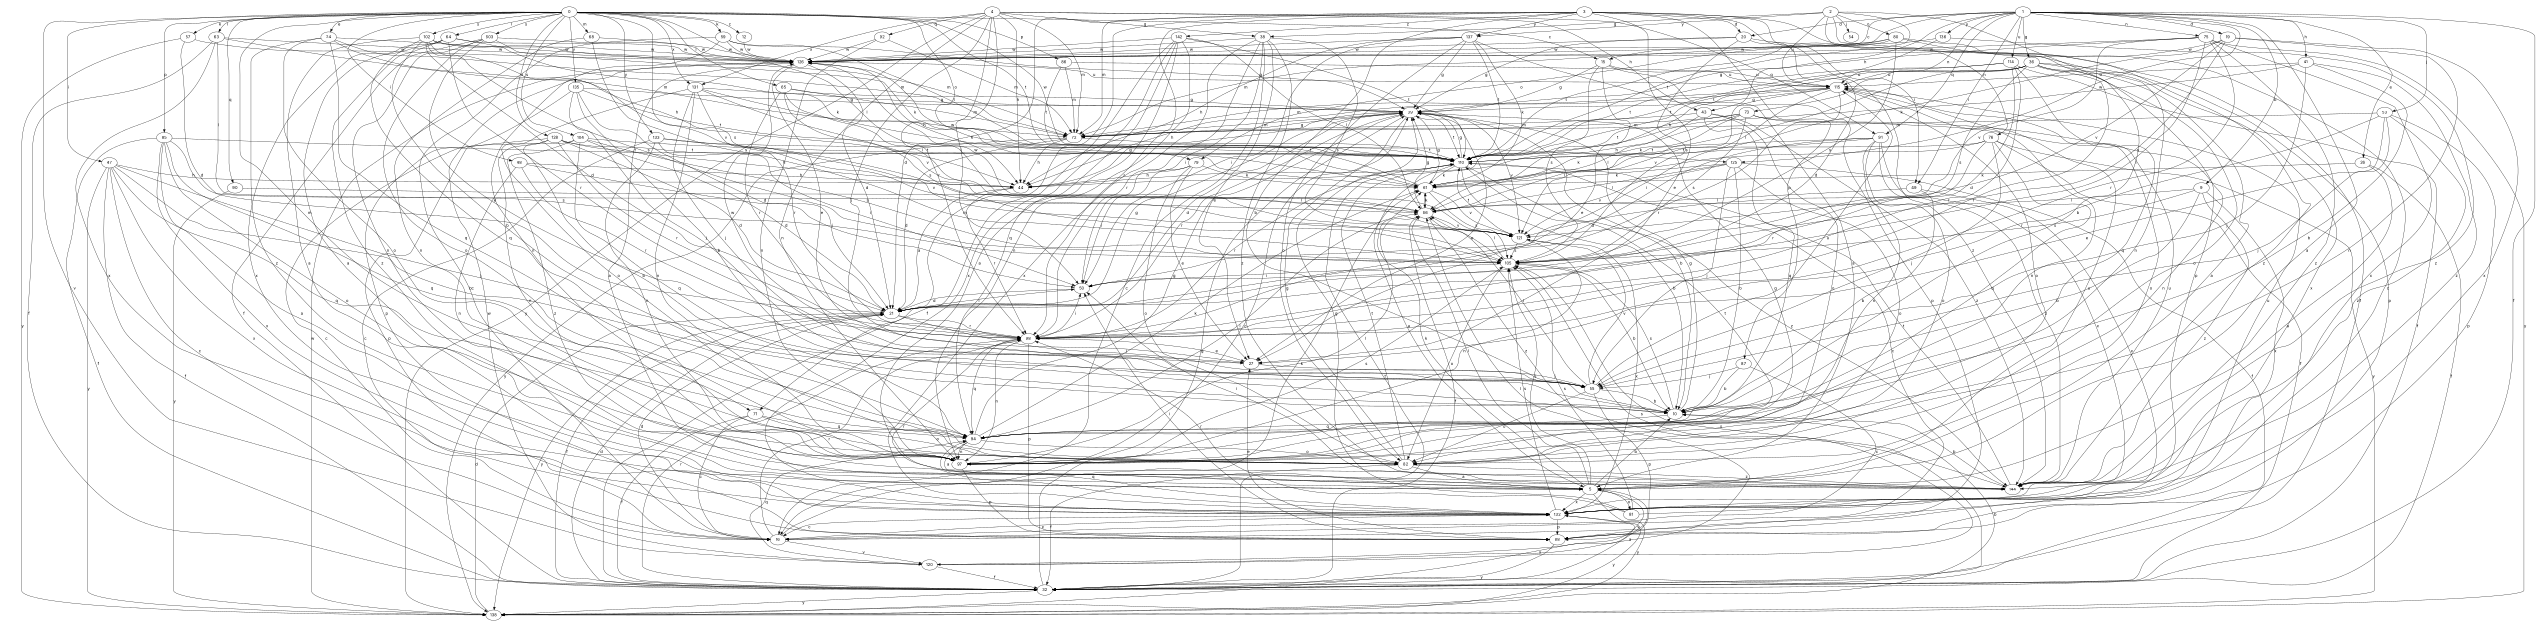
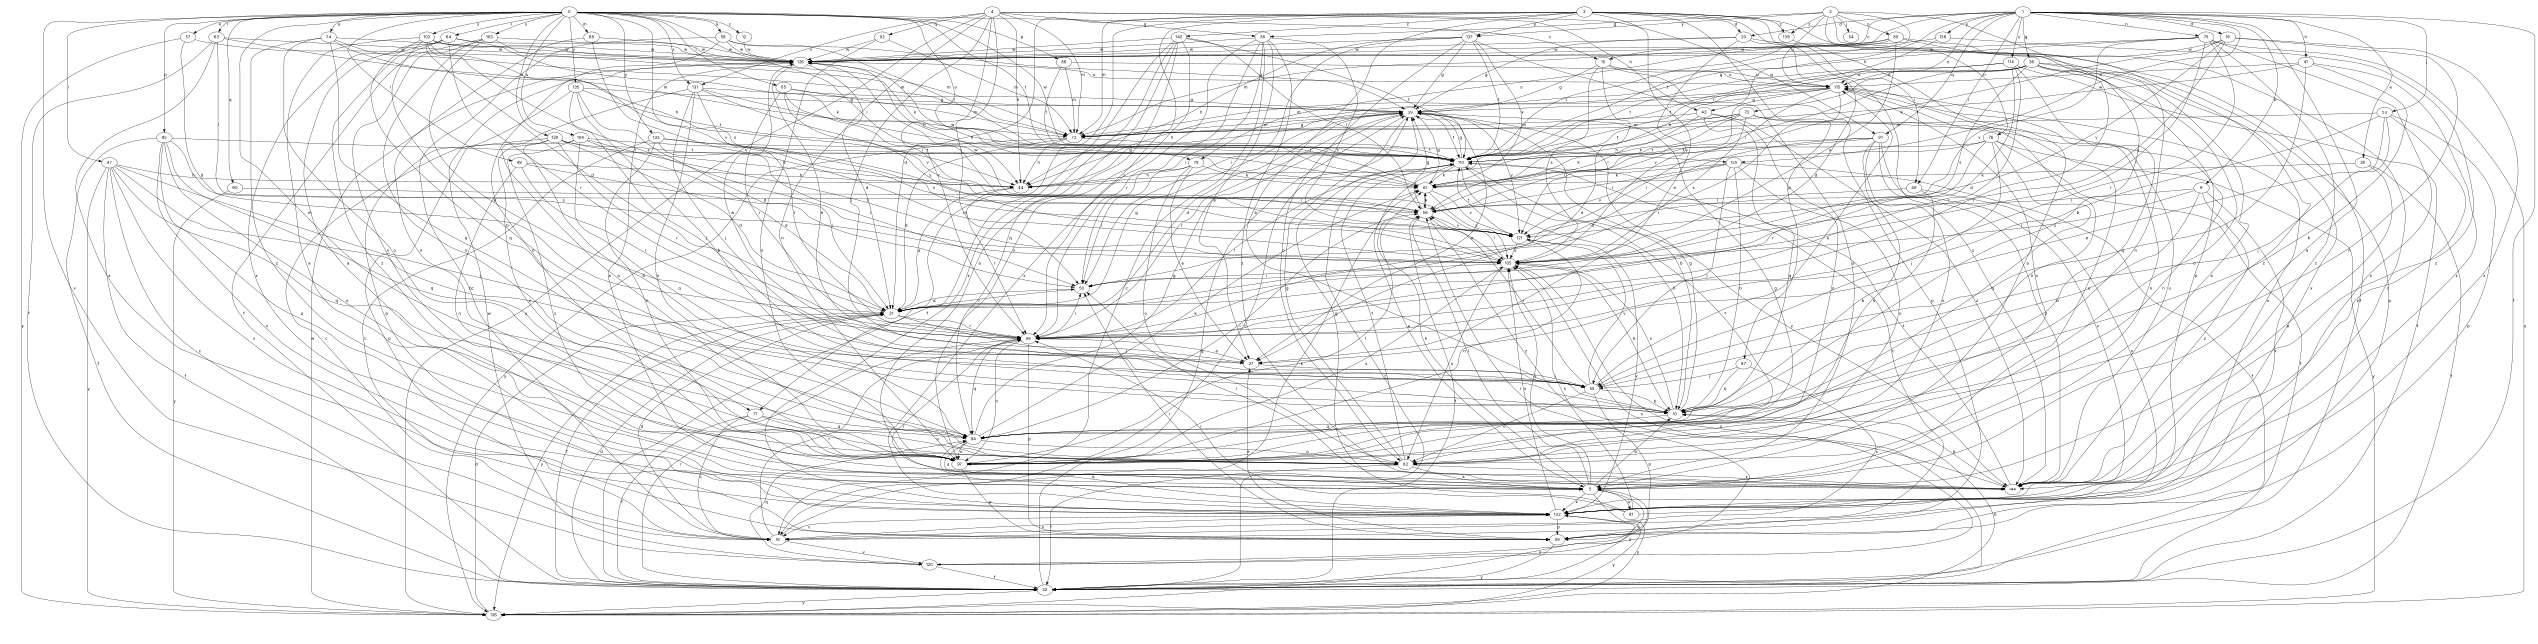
(490, 37) -> (490, 37)
none -> (1786, 37)
